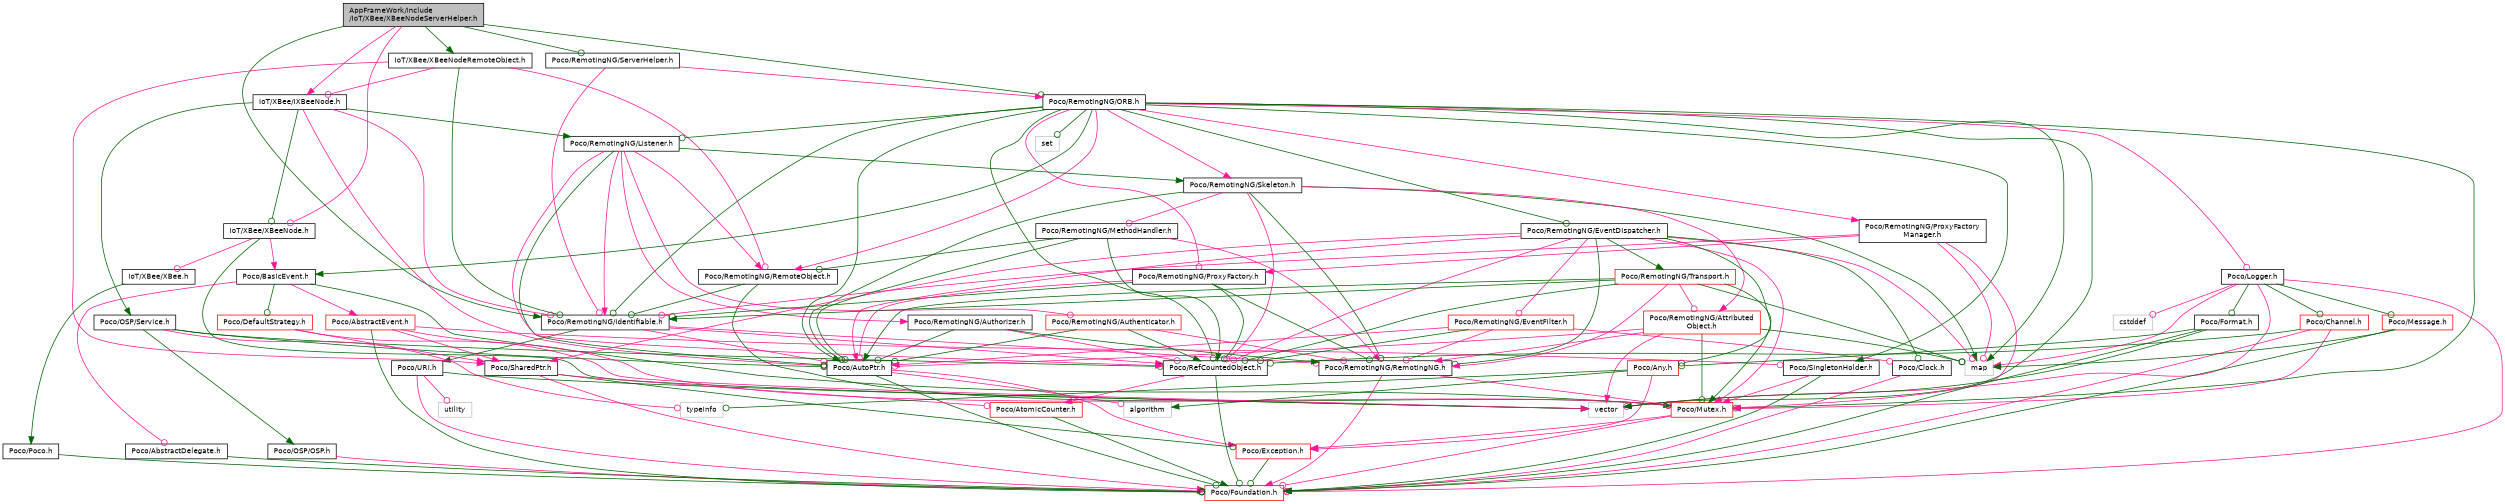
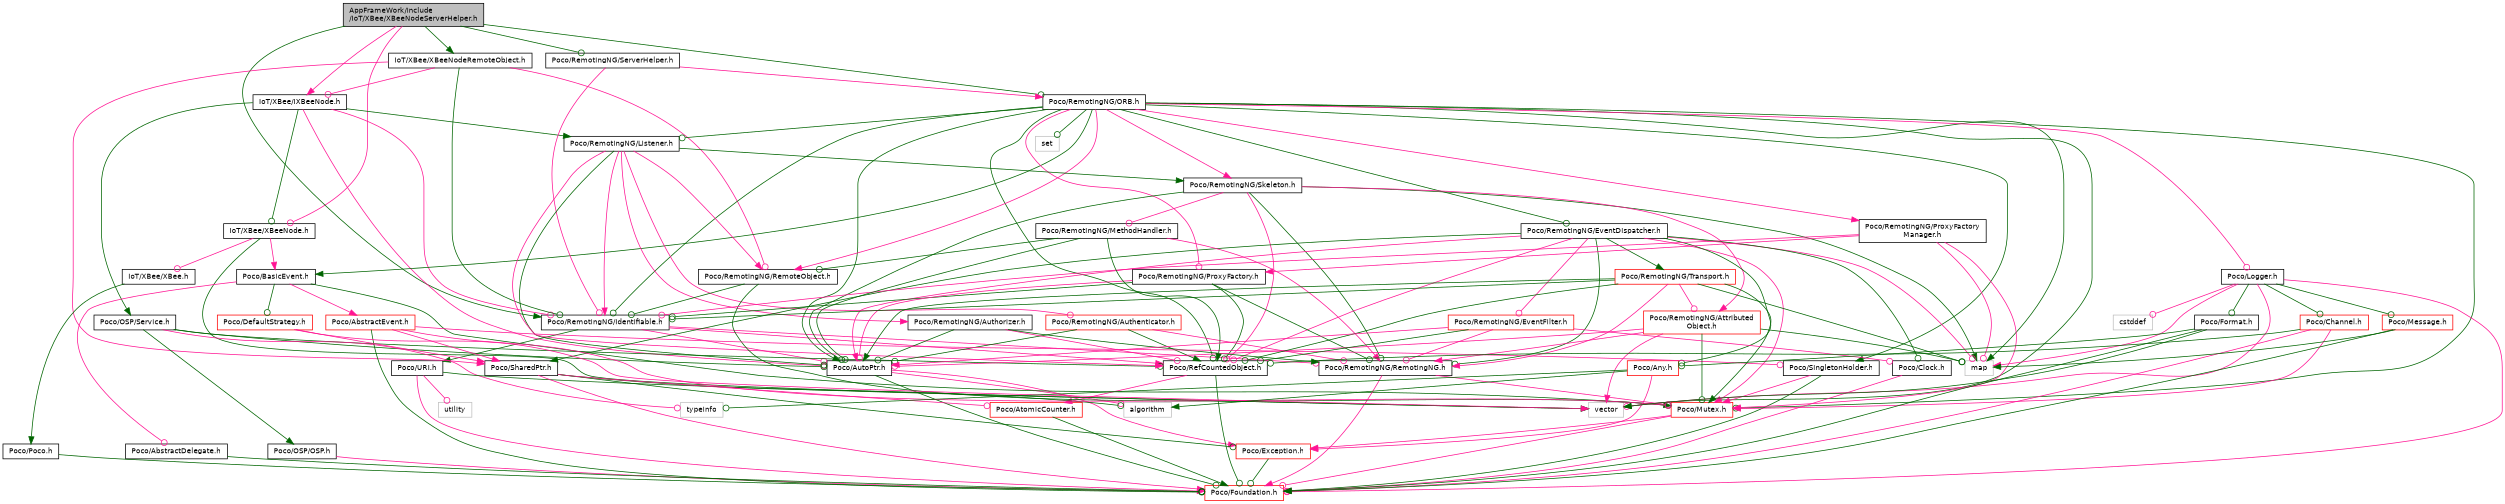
(1035, 266) -> (1035, 266)
(1145, 299) -> (1145, 299)
none -> (838, 390)
